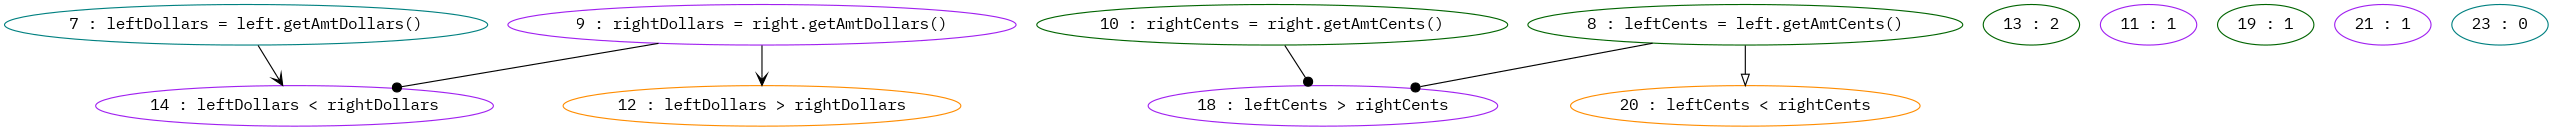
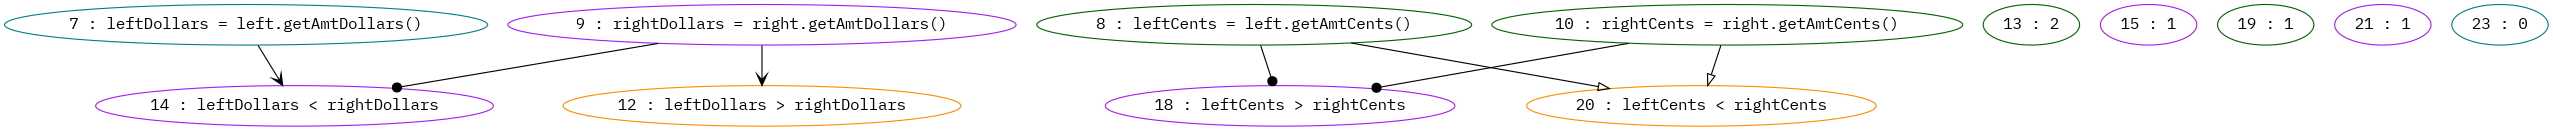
(2149, 25) -> (2149, 25)
none -> (1716, 60)
